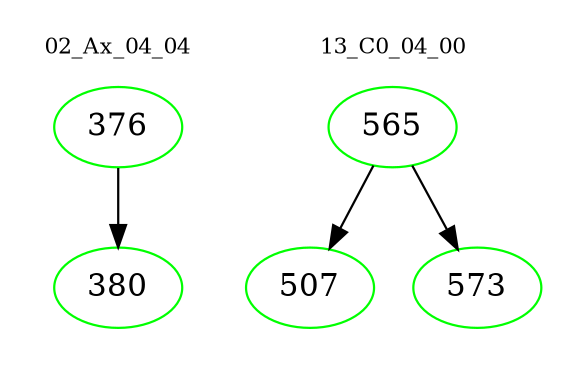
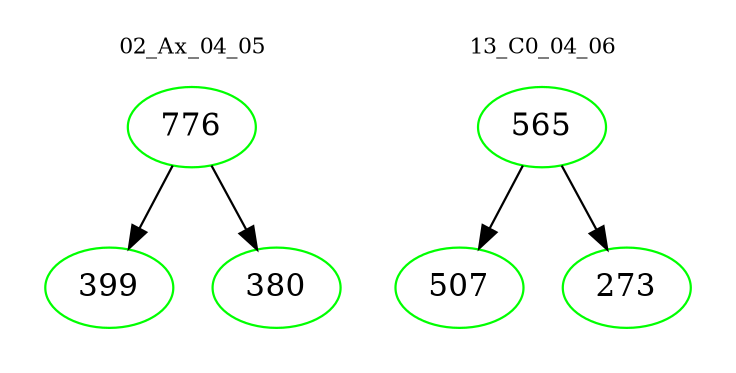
(118, 48) -> (193, 48)
(394, 48) -> (543, 48)
(118, 127) -> (192, 127)
none -> (109, 288)
(477, 288) -> (627, 288)
